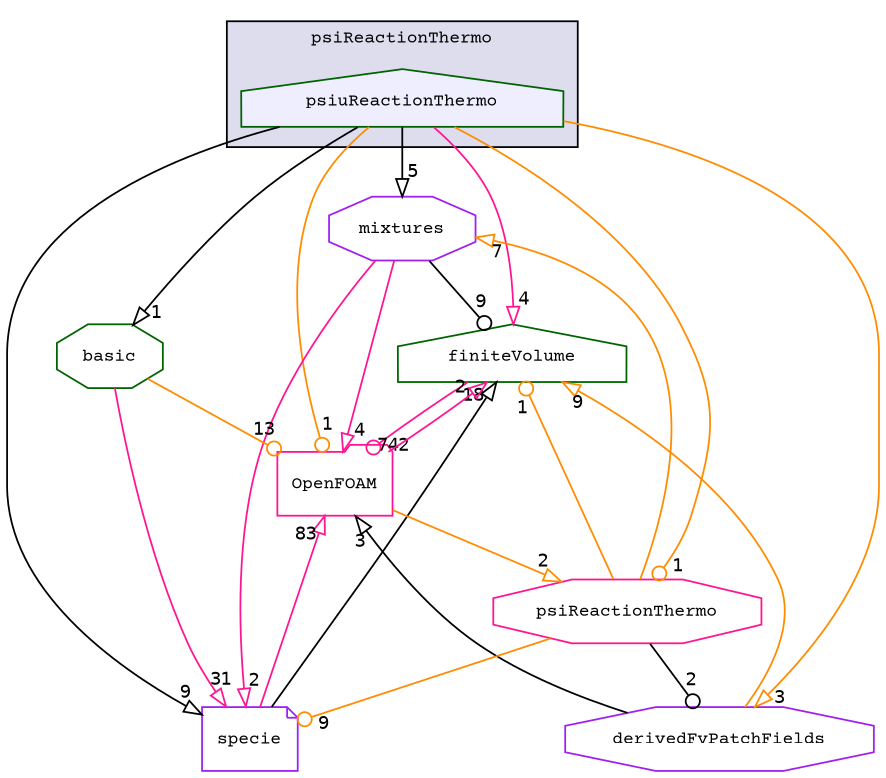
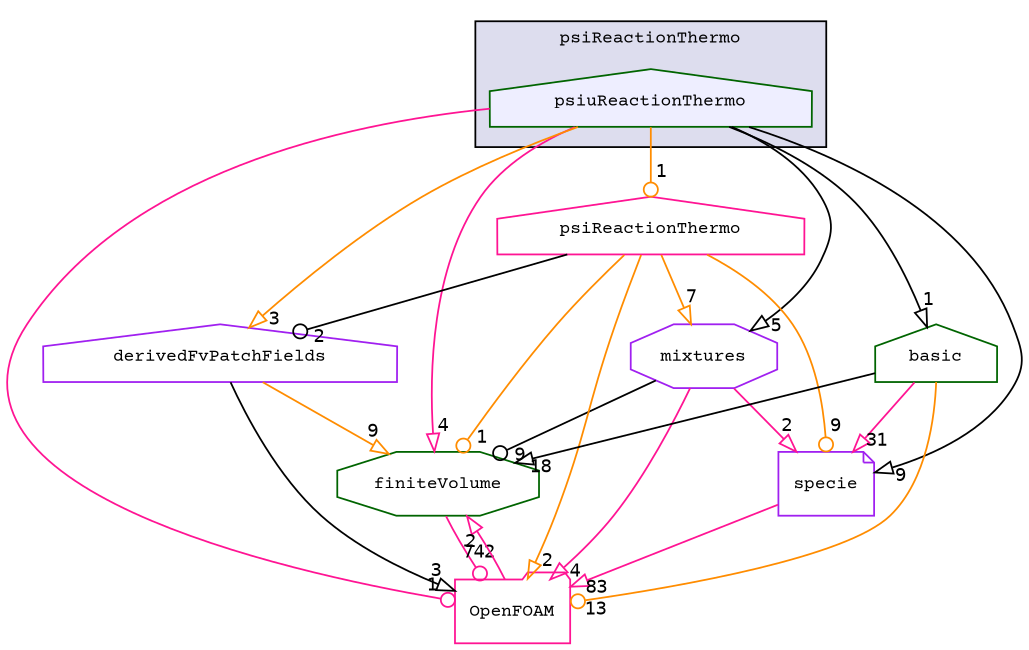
(298, 273) -> (20, 345)
(110, 356) -> (936, 356)
(512, 356) -> (438, 484)
(469, 542) -> (594, 393)
(376, 561) -> (704, 416)
(627, 611) -> (651, 229)
(720, 739) -> (220, 356)
